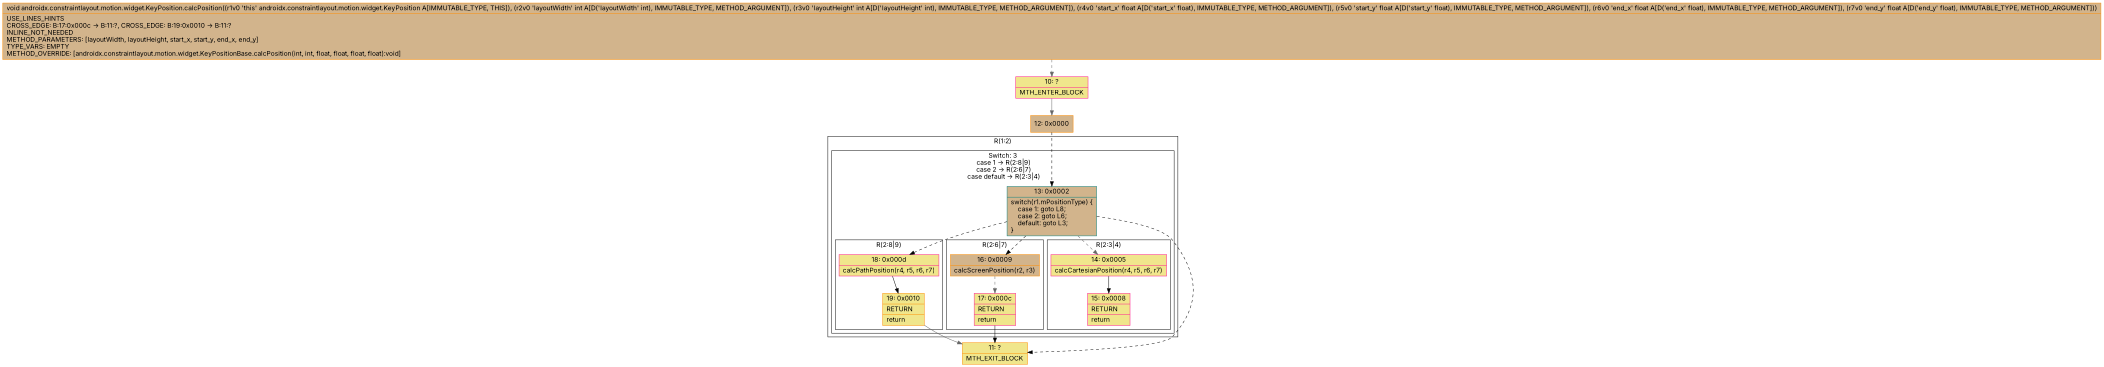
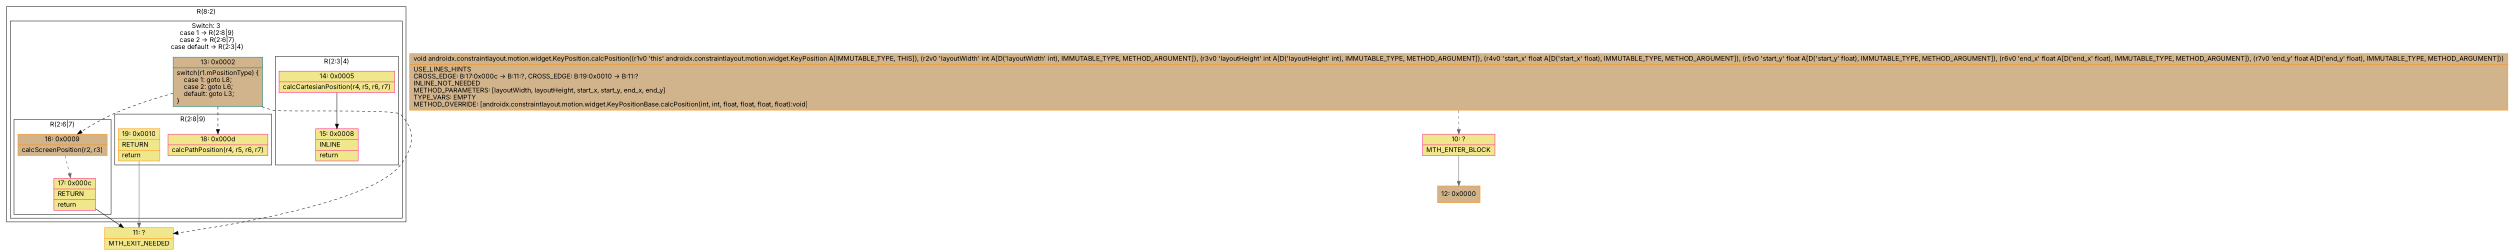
(1003, 142) -> (206, 12)
(1052, 157) -> none
(1086, 244) -> none
(895, 282) -> none
(1105, 309) -> (330, 145)
(995, 359) -> (139, 244)
